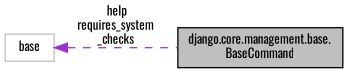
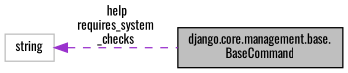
(30, 48) -> (30, 48)
